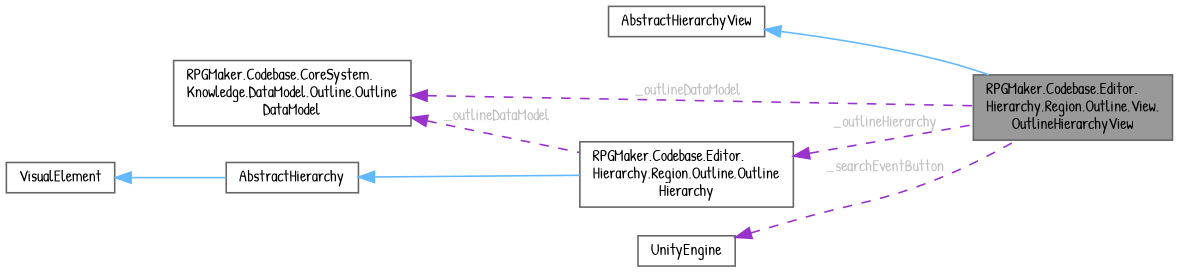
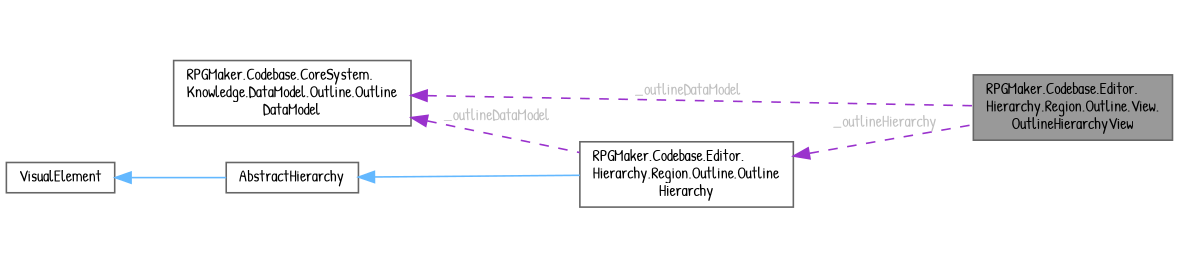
(687, 22) -> none
(687, 251) -> none
